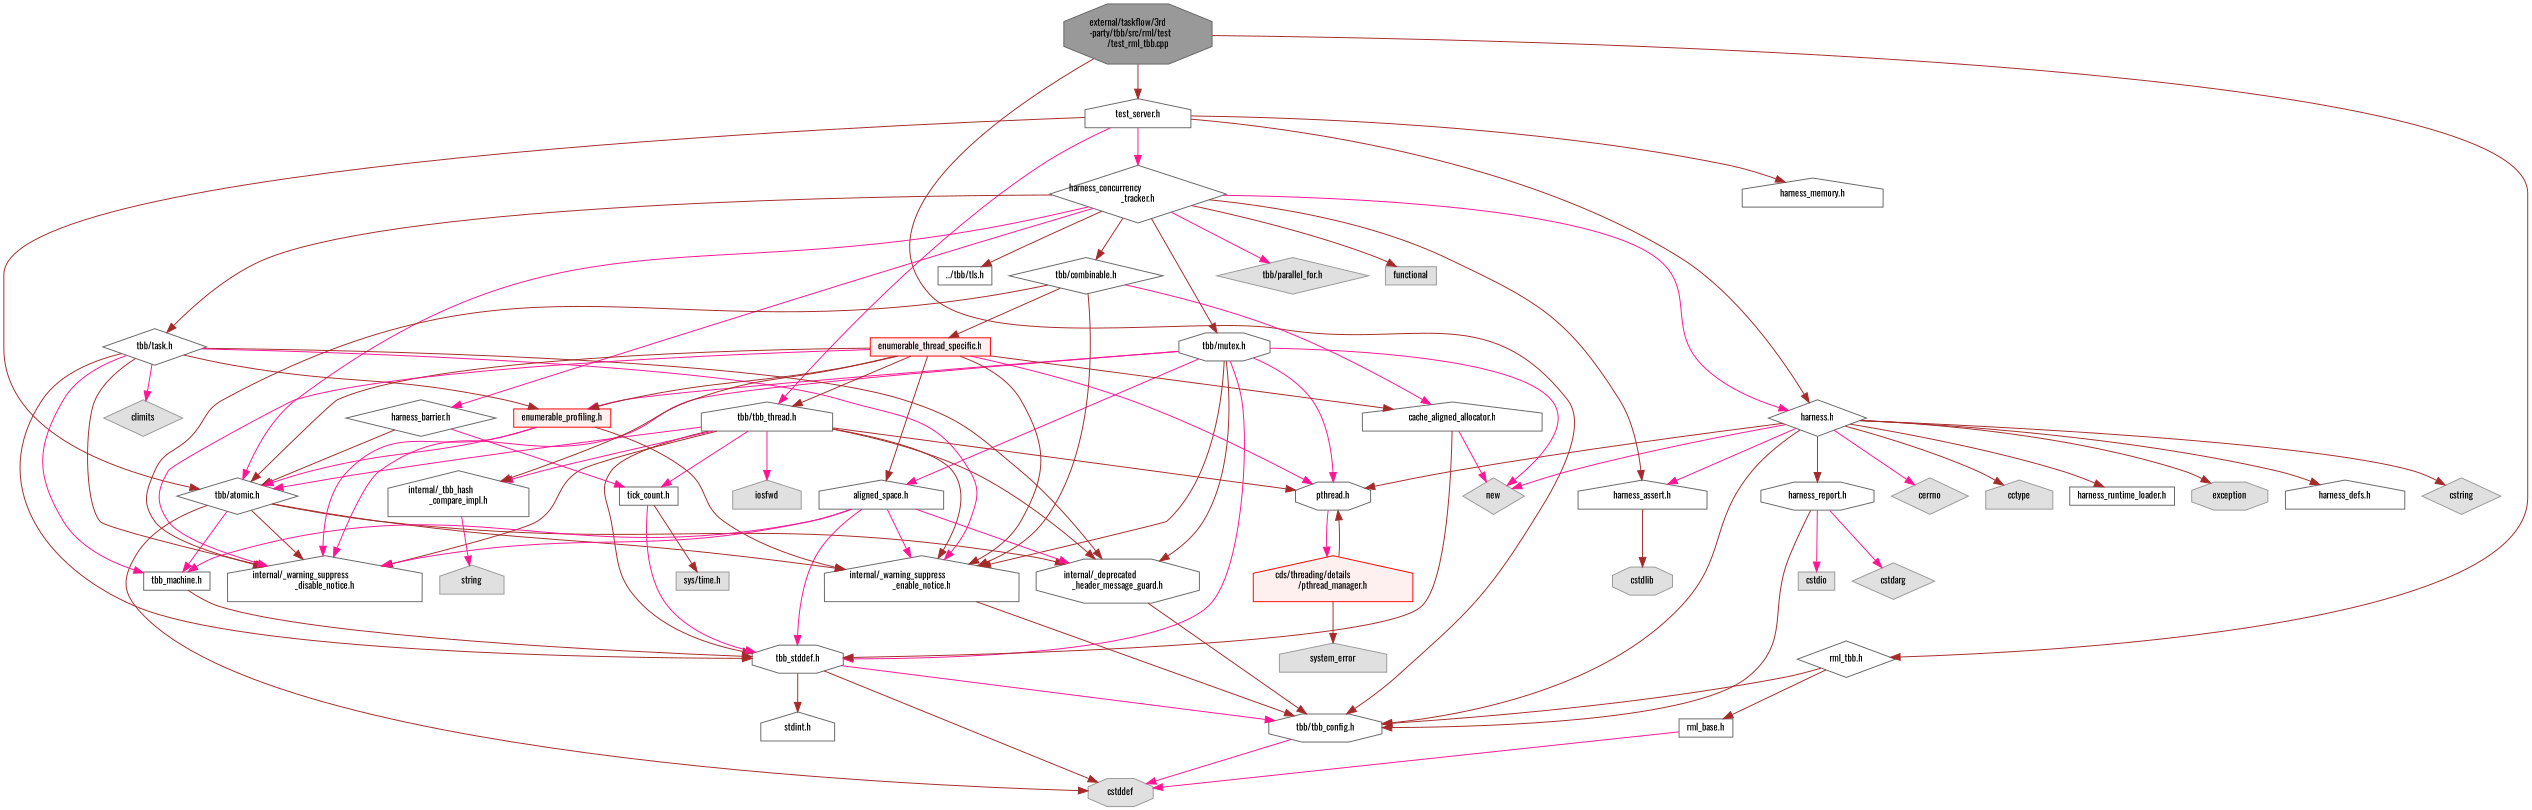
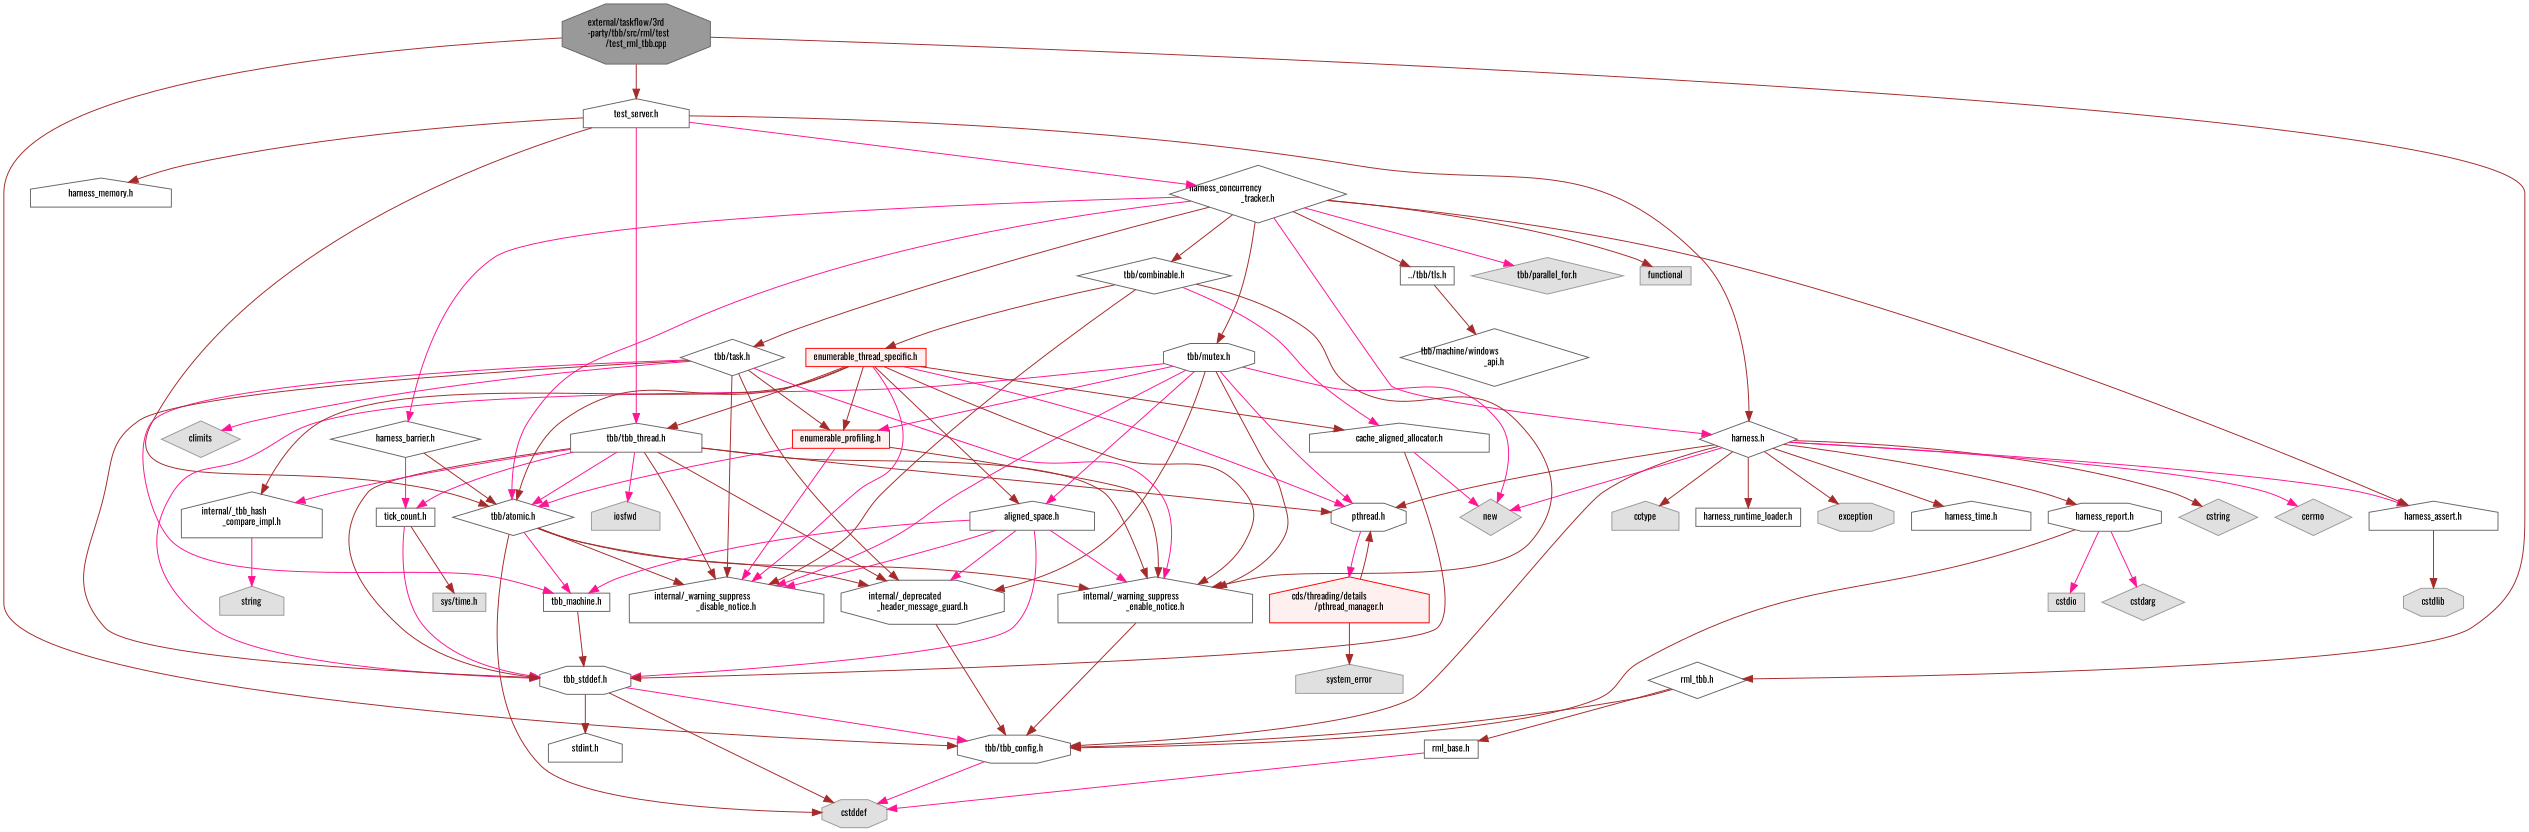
none -> (1495, 358)
(2345, 496) -> (1971, 517)
